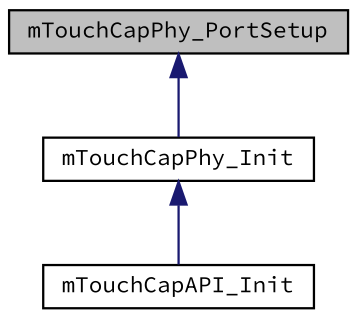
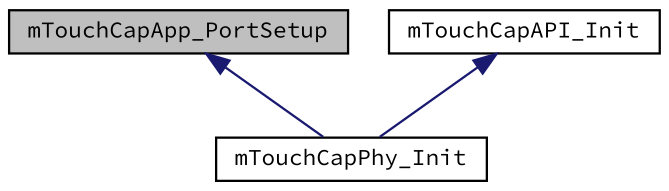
(179, 32) -> (179, 32)
(179, 235) -> (429, 102)
